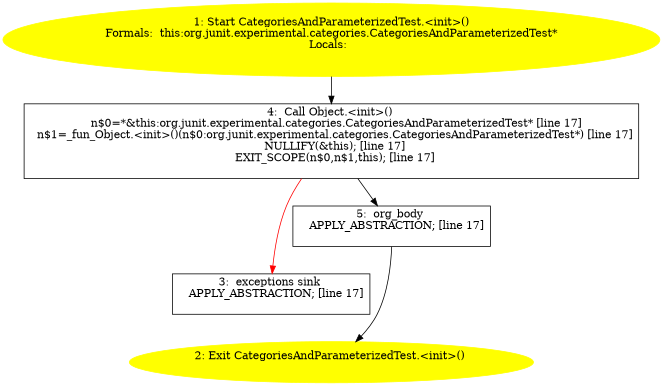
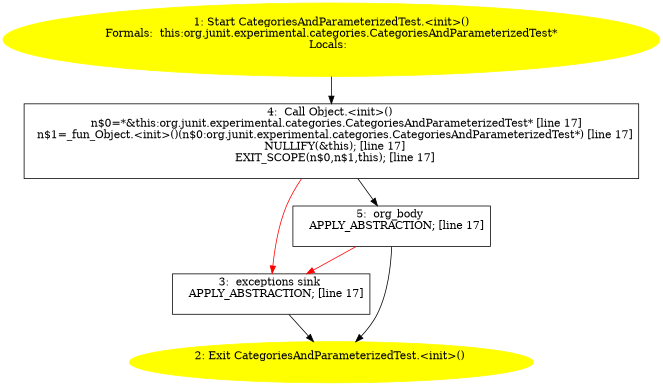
none -> (335, 258)
none -> (299, 325)
